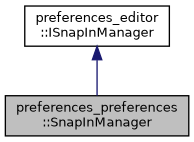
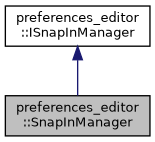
(97, 116) -> (78, 116)
